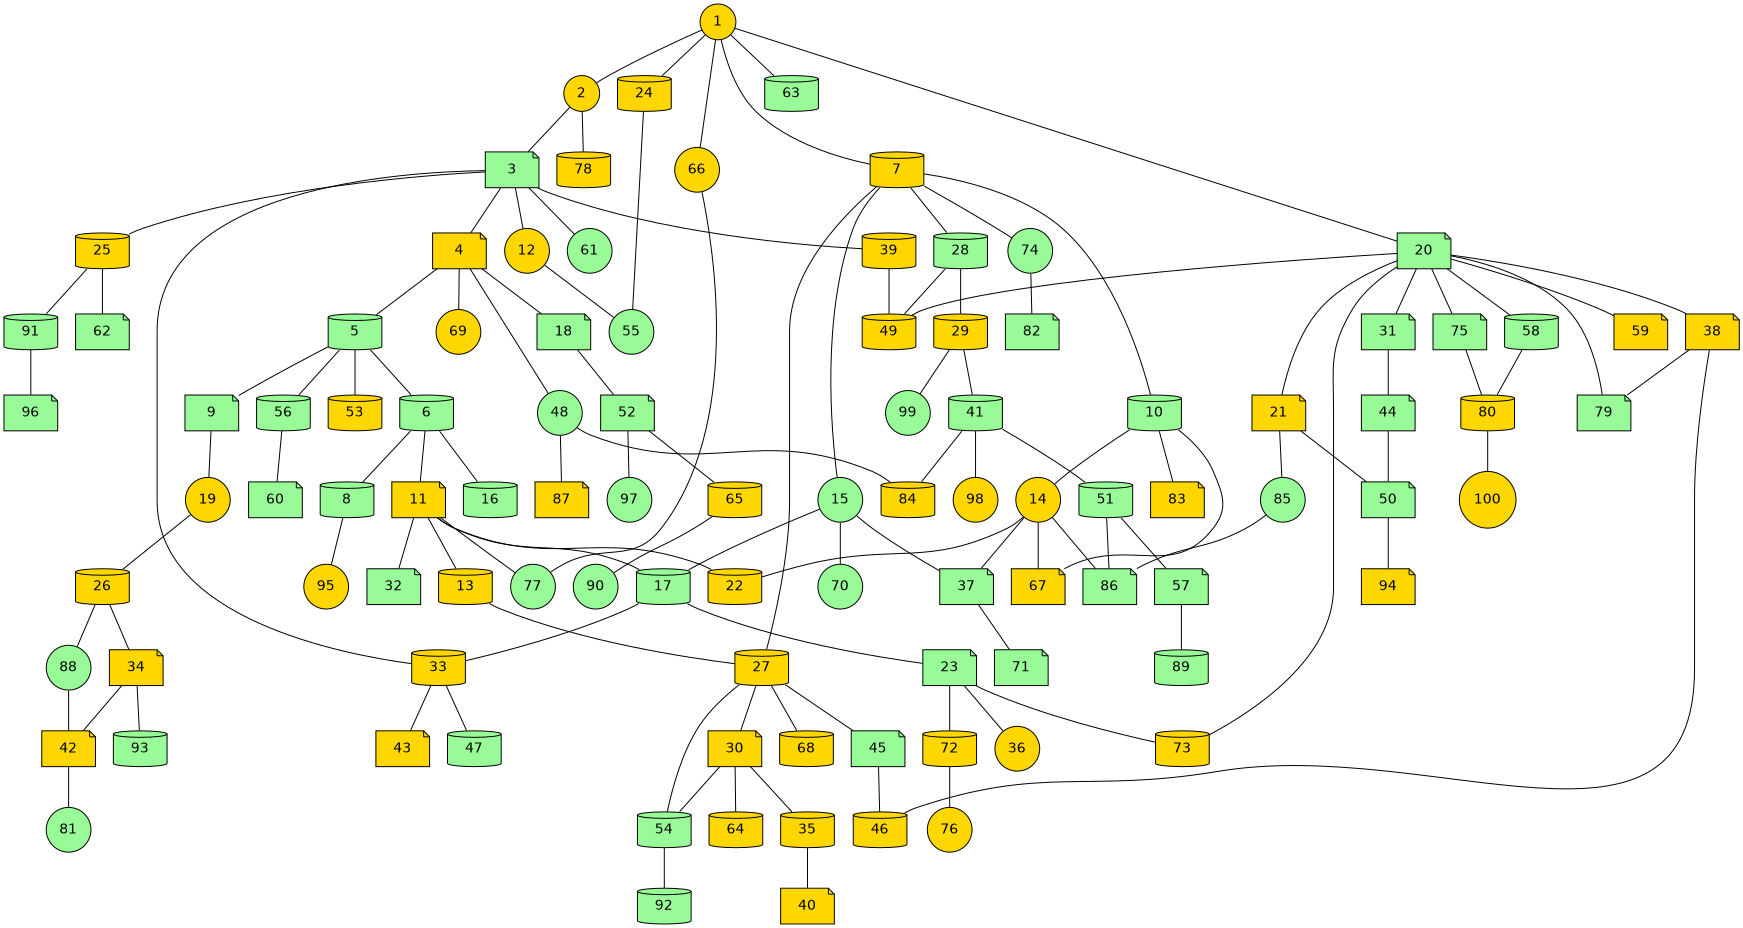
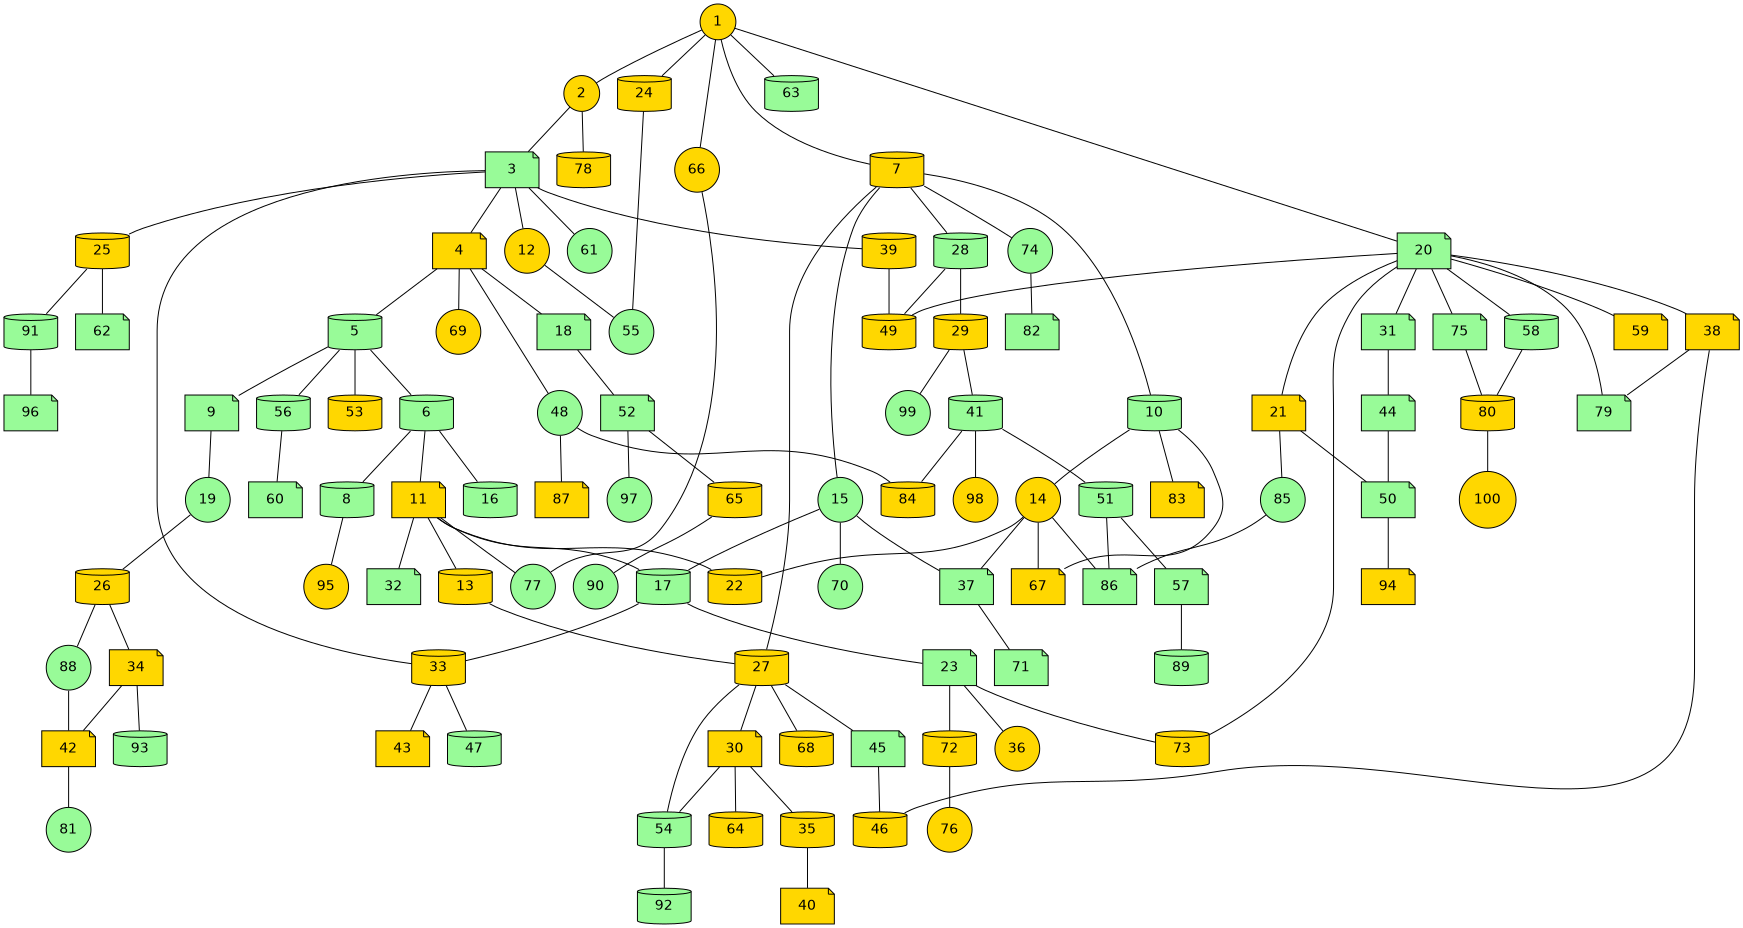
(208, 500) -> (208, 500)
